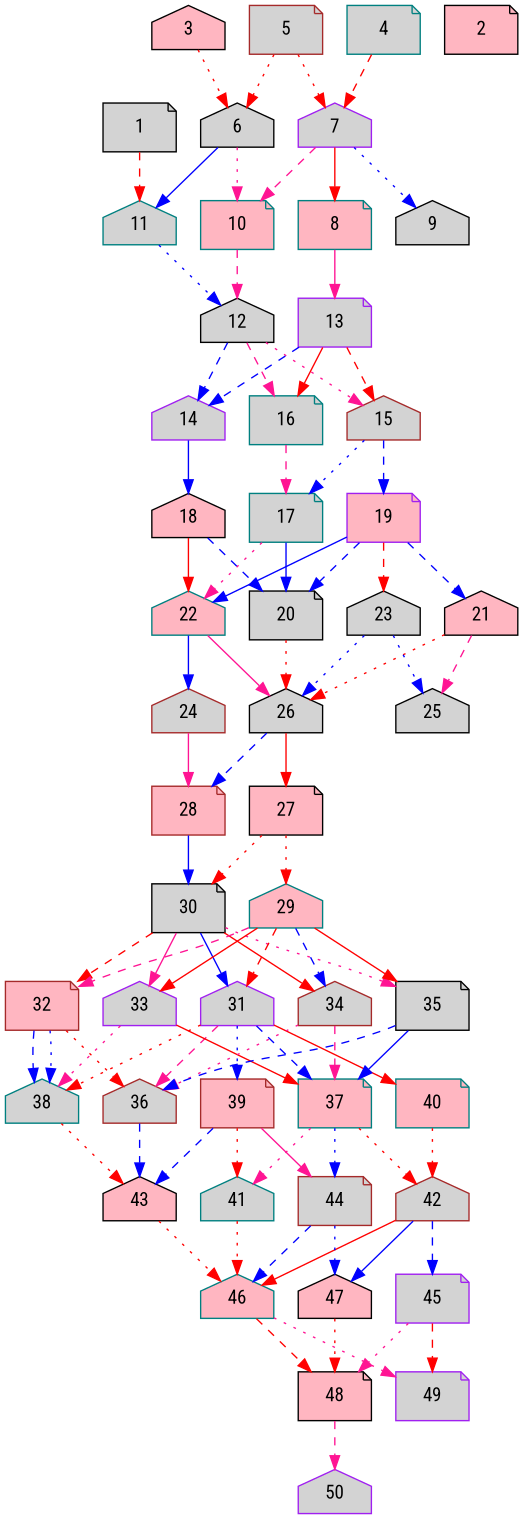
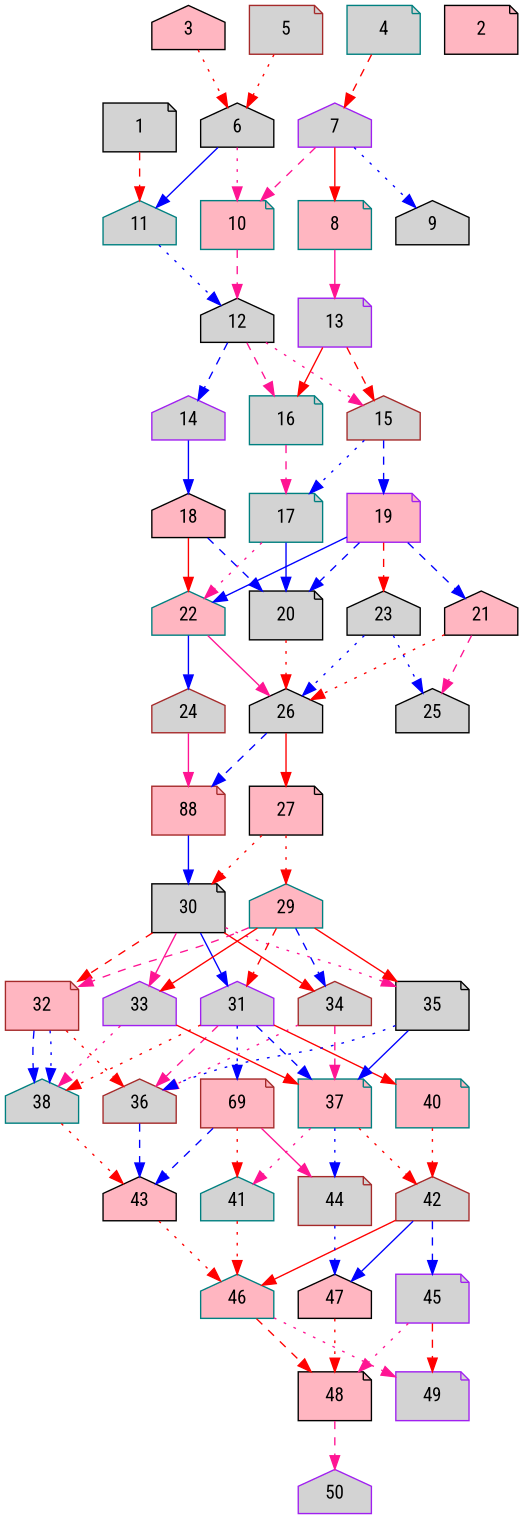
(308, 75) -> none
(254, 376) -> none
(188, 811) -> (188, 811)
(297, 1053) -> (297, 1053)
(237, 1103) -> (237, 1103)
(287, 1249) -> none
